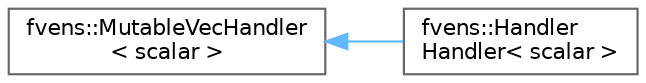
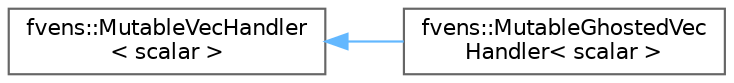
(521, 41) -> (564, 41)
